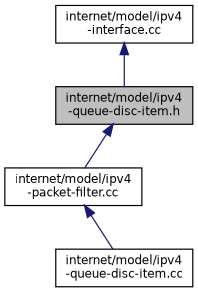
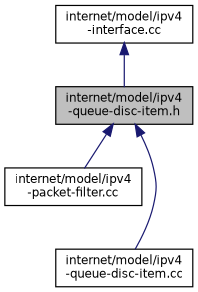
(102, 233) -> (156, 193)
